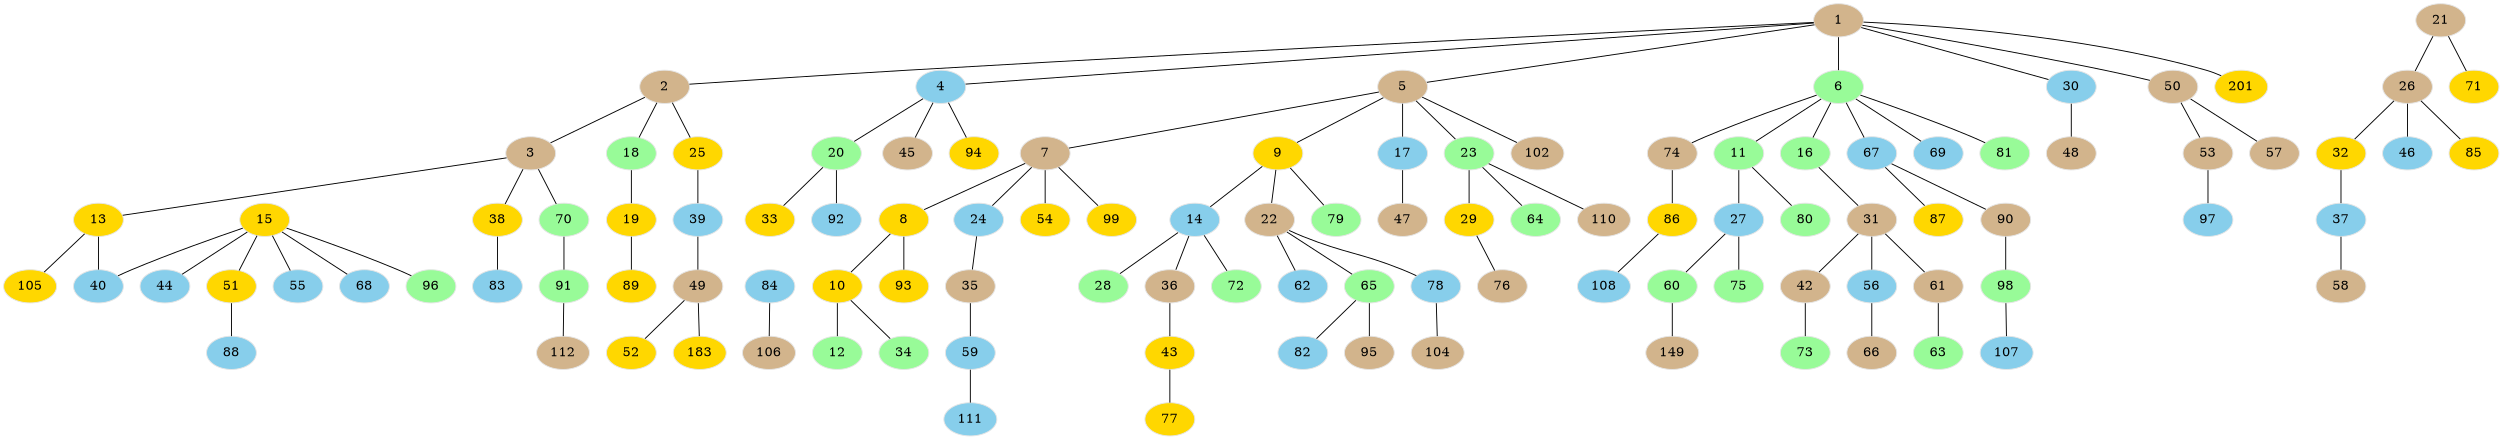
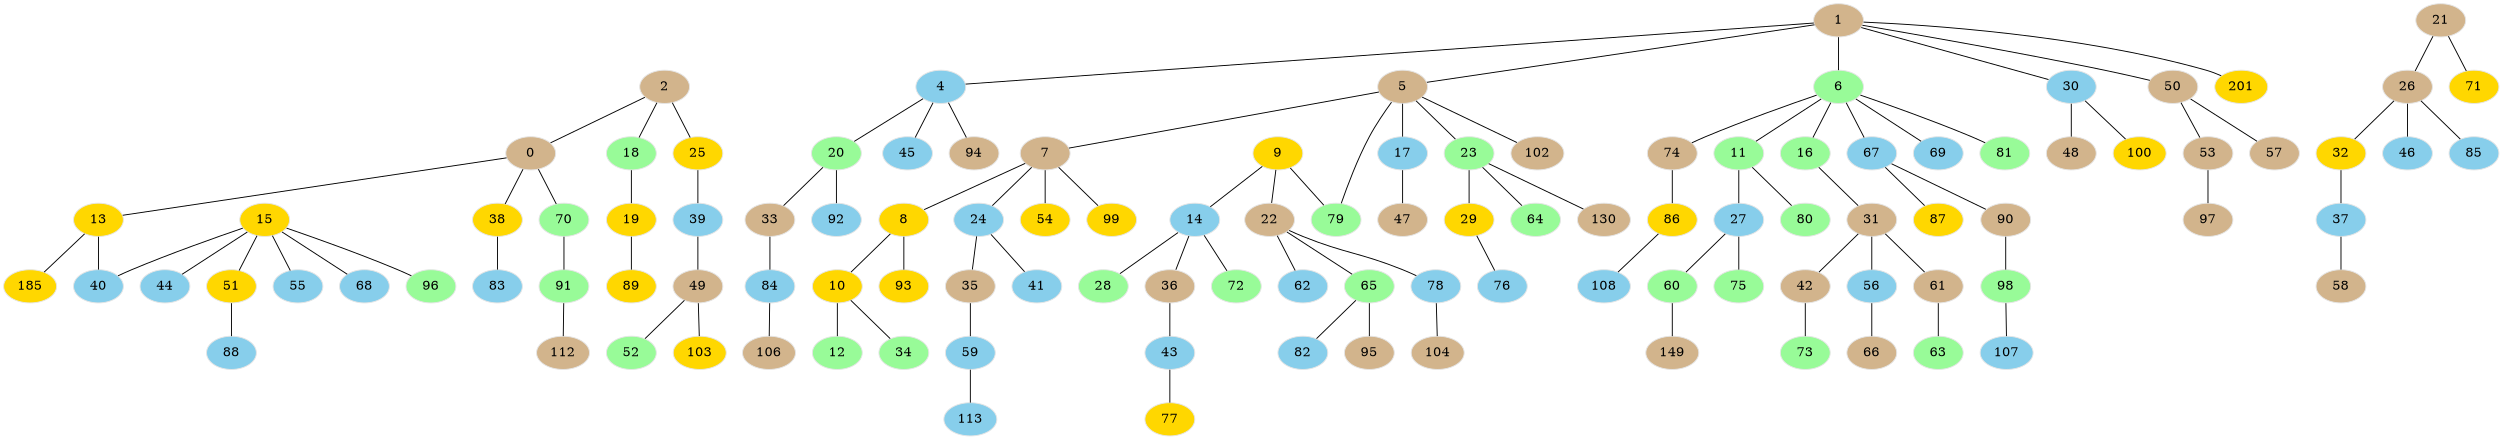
(1251, 51) -> none
(1340, 120) -> (1362, 151)
(531, 153) -> (531, 153)
(908, 153) -> (908, 153)
(974, 153) -> (974, 153)
none -> (2140, 153)
(2474, 153) -> (2474, 153)
(770, 220) -> (770, 220)
(1604, 220) -> (1604, 220)
(2208, 220) -> (2208, 220)
none -> (770, 253)
(30, 286) -> (30, 286)
none -> (1037, 286)
(1502, 286) -> (1502, 286)
(631, 353) -> (631, 353)
(700, 353) -> (700, 353)
(1170, 353) -> (1170, 353)
(970, 419) -> (970, 419)
